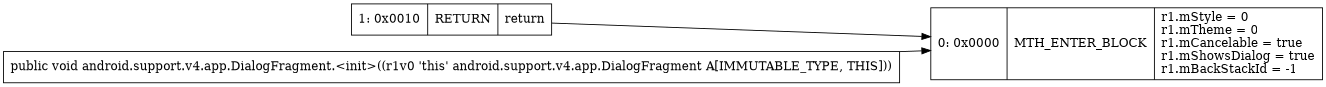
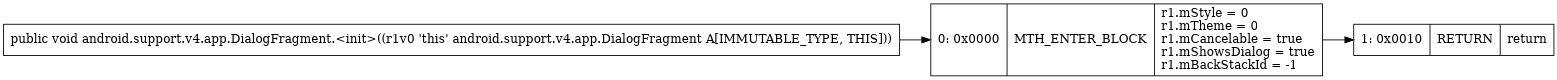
(737, 30) -> (1334, 40)
